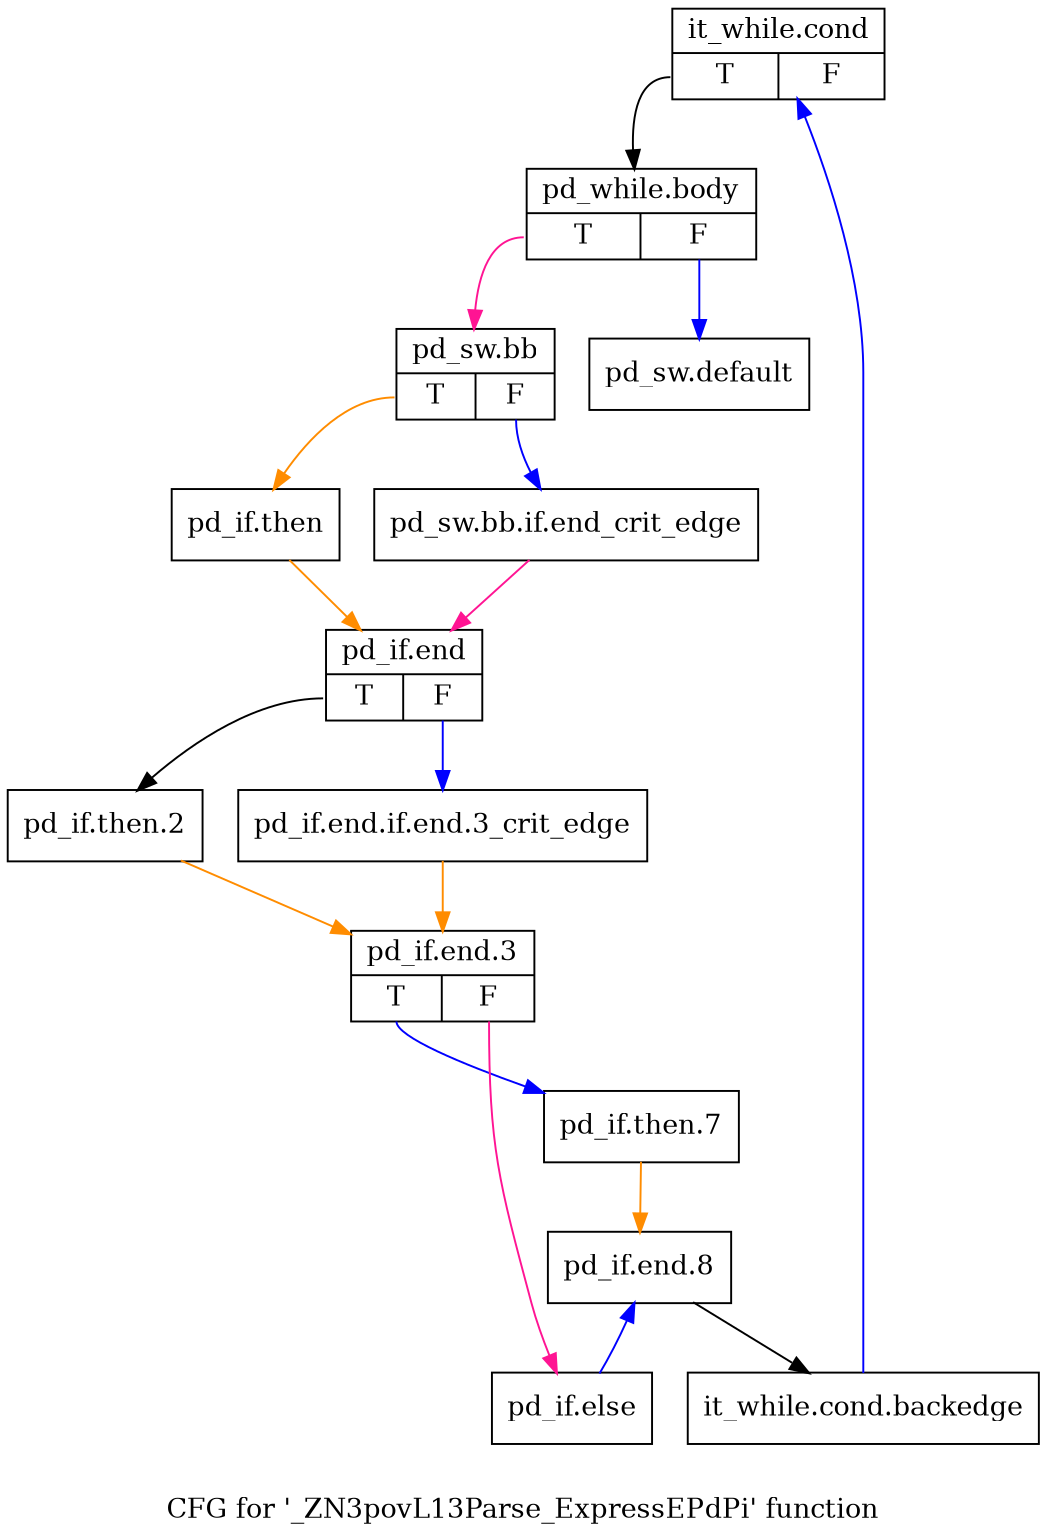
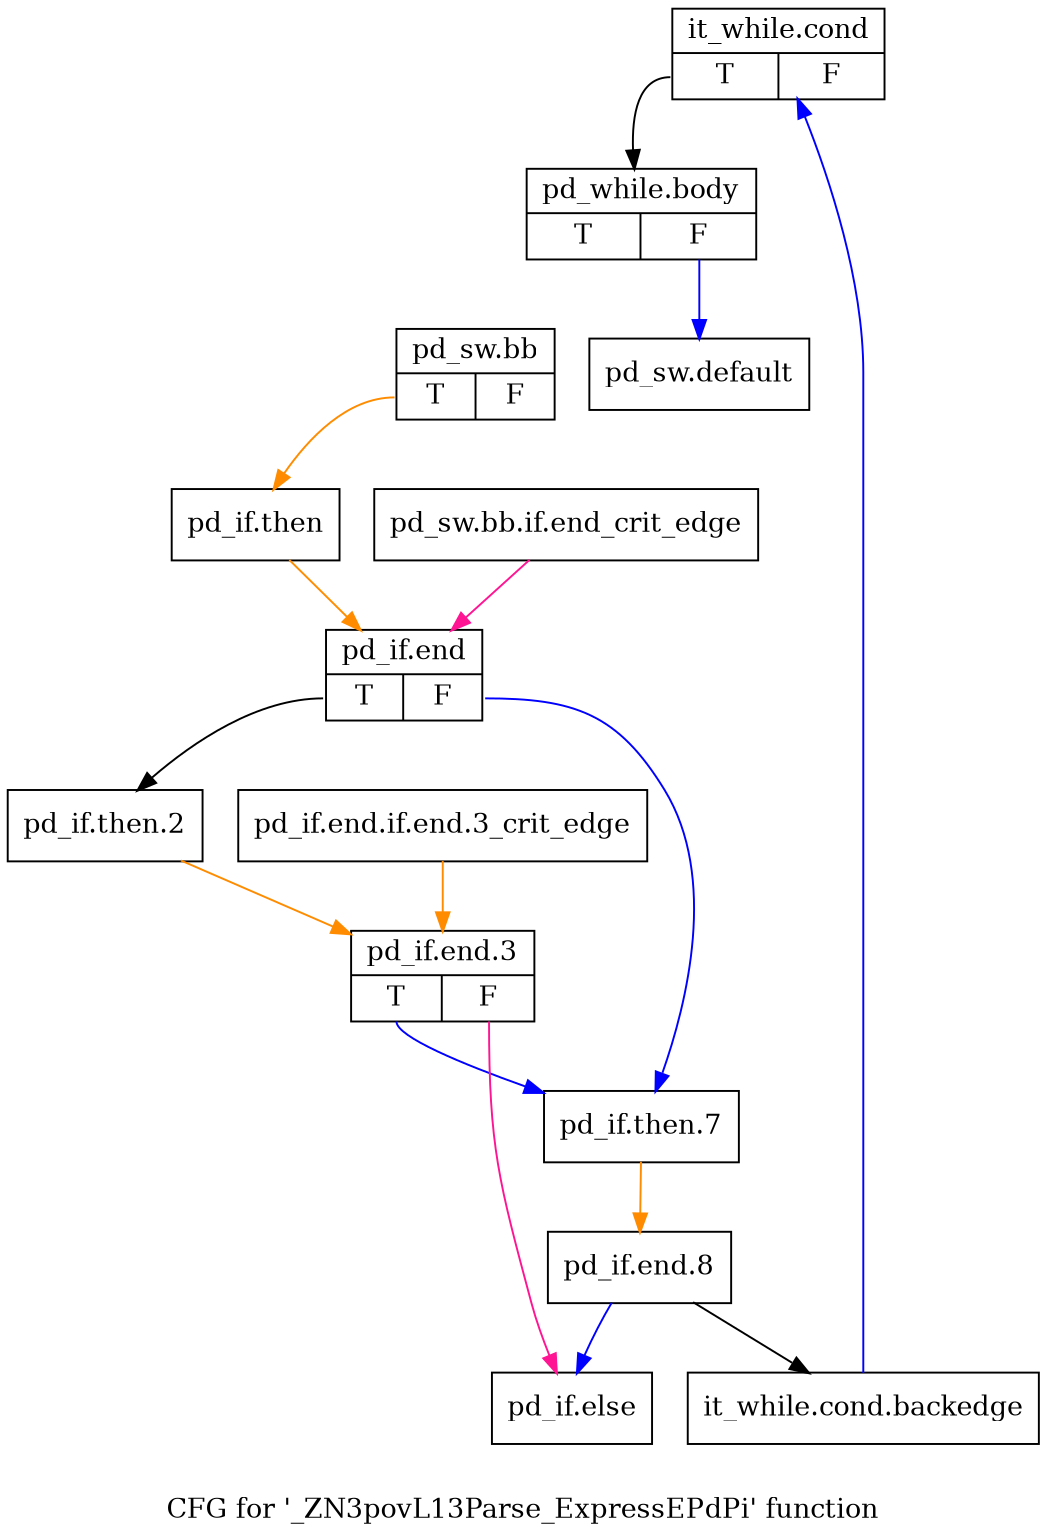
(487, 264) -> none
(520, 447) -> none
(443, 746) -> (681, 825)
(614, 1348) -> (597, 1329)
